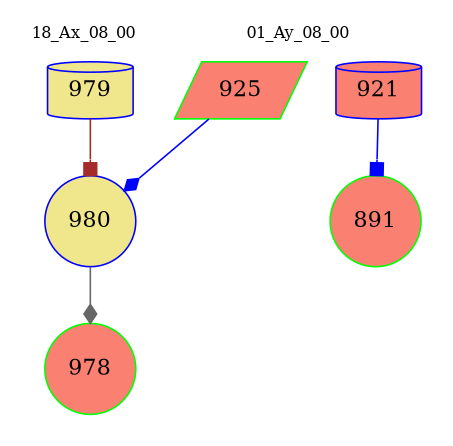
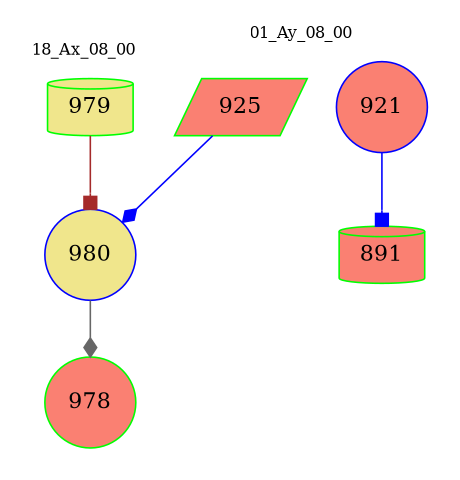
(90, 90) -> (90, 107)
(379, 90) -> (382, 107)
(376, 221) -> (382, 255)
